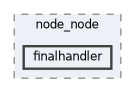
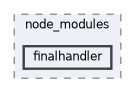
(68, 25) -> (68, 25)
